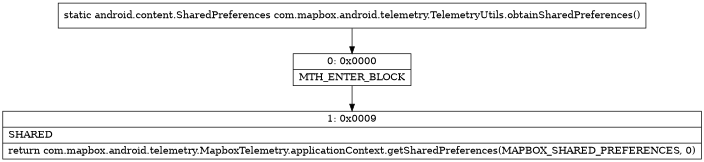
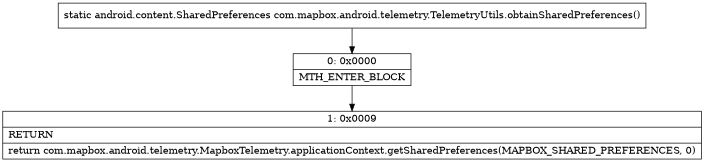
(30, 135) -> (31, 135)
